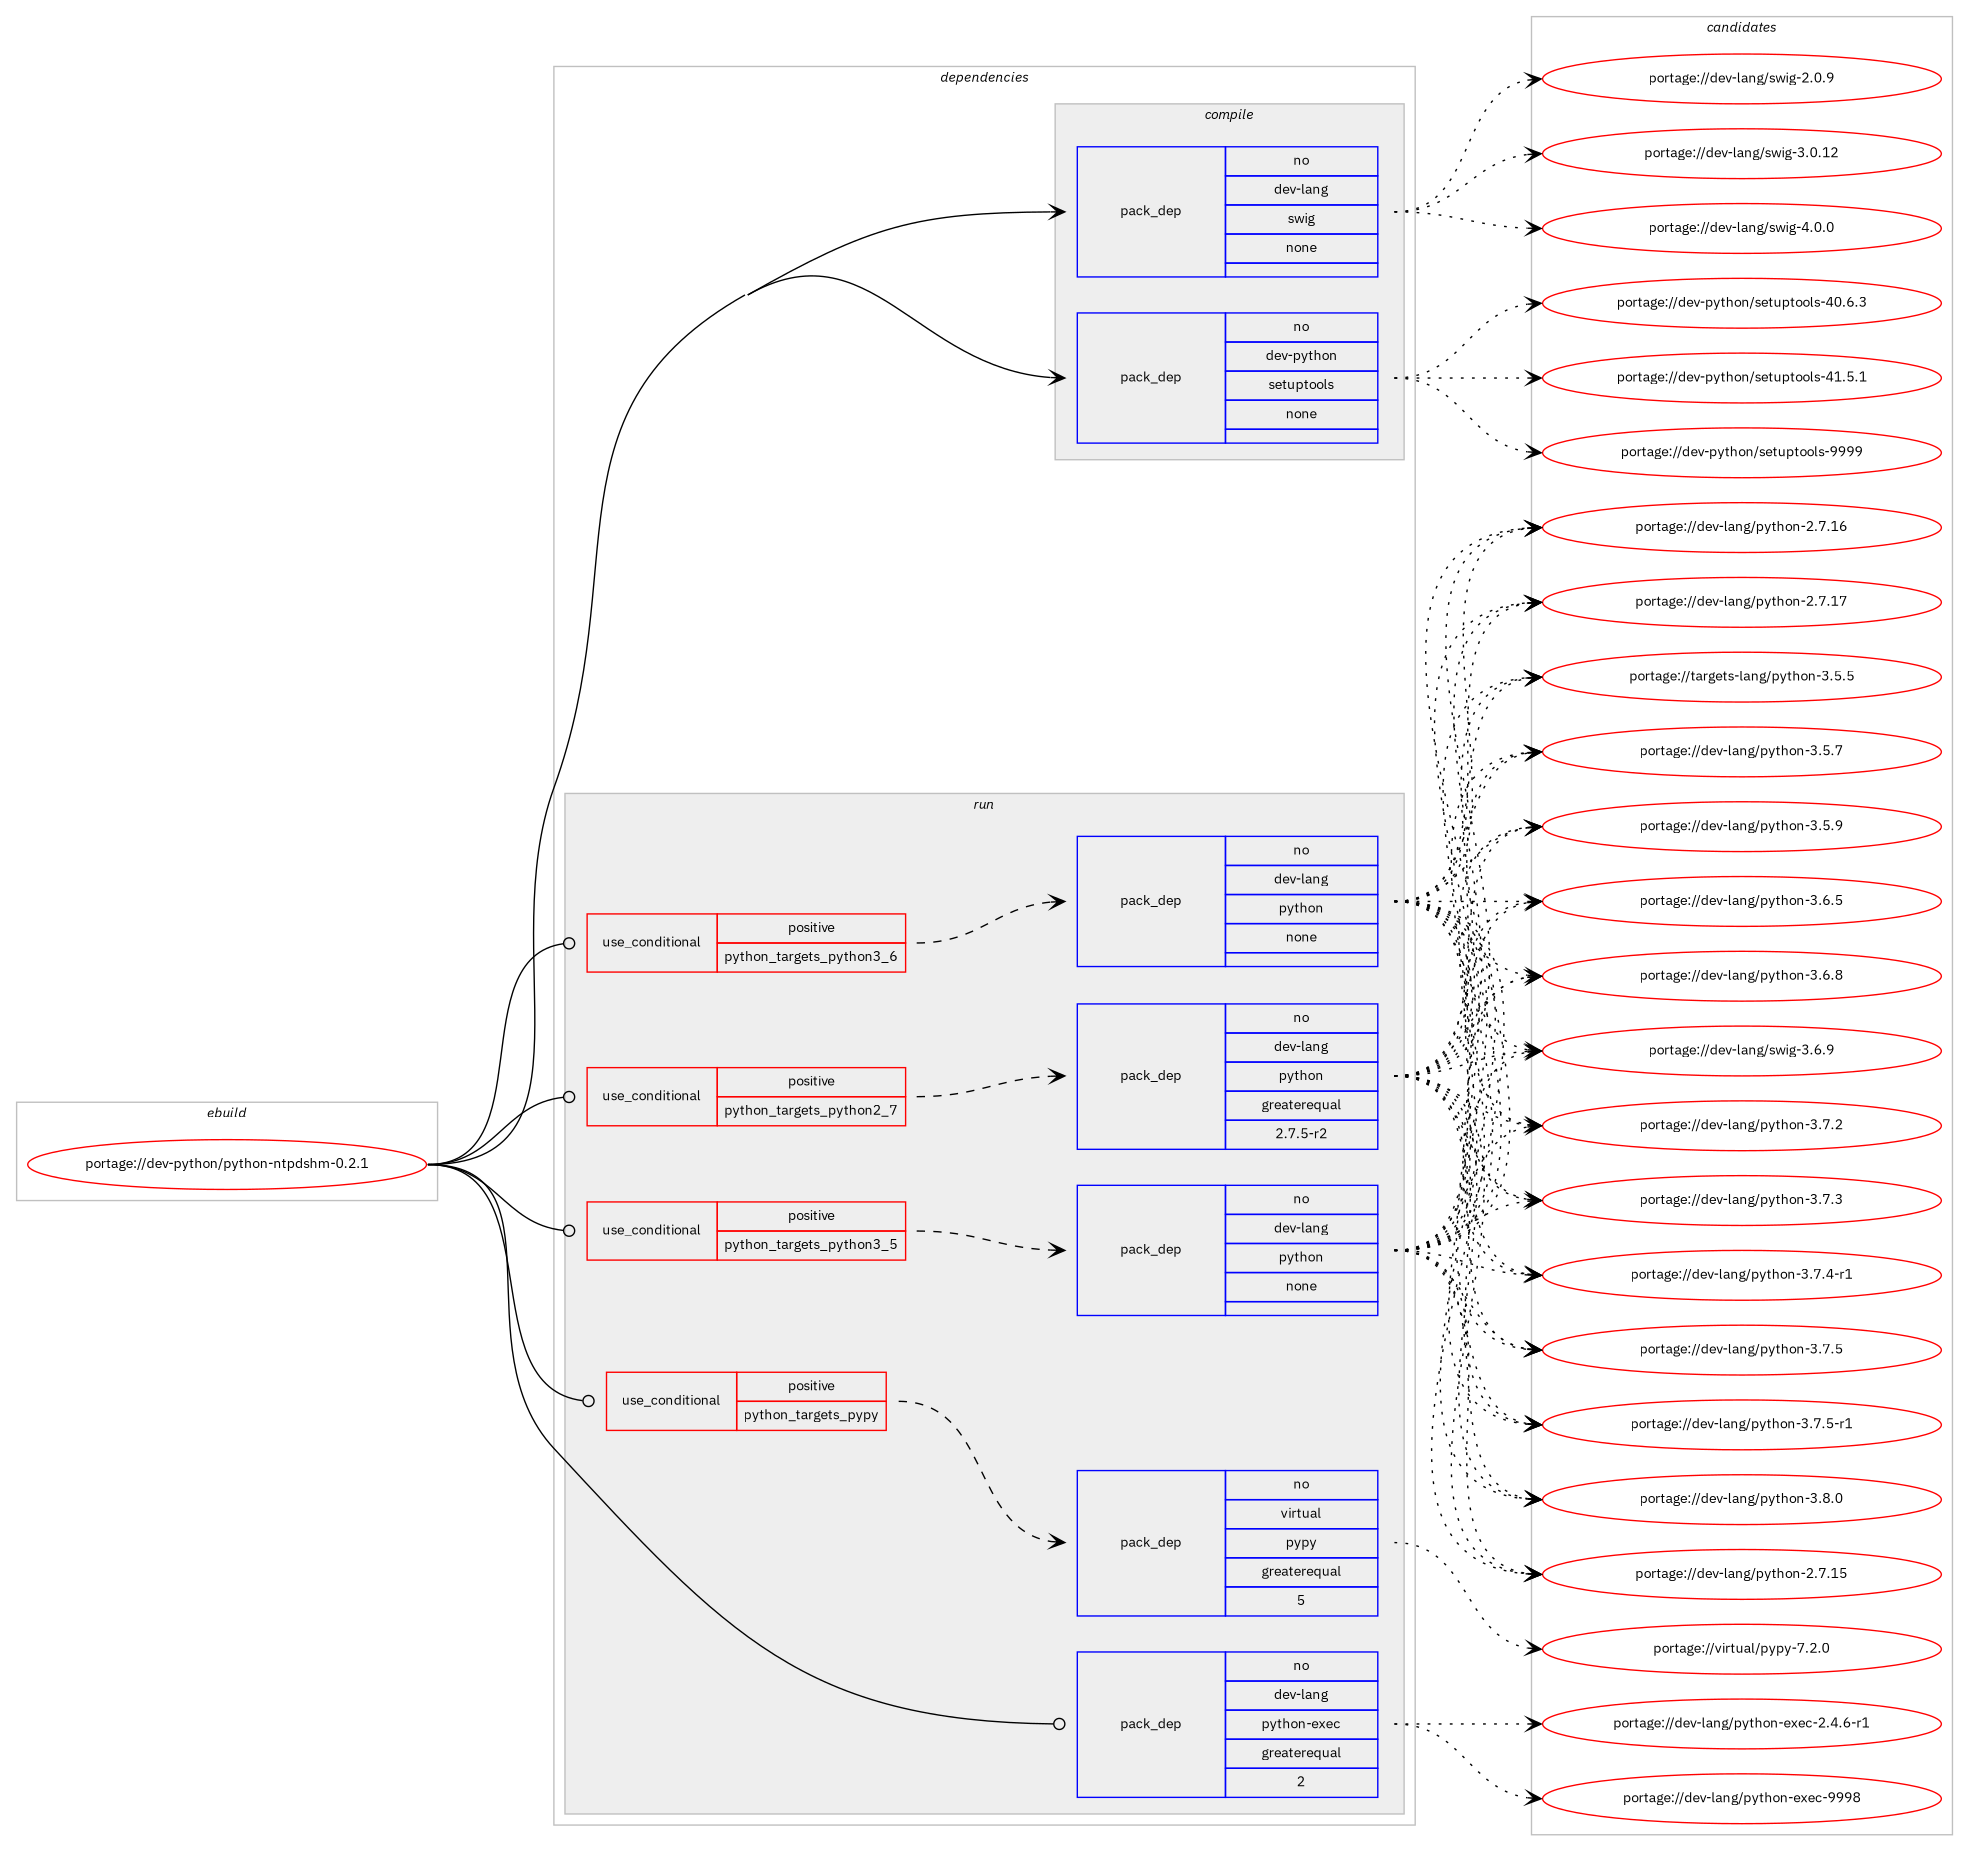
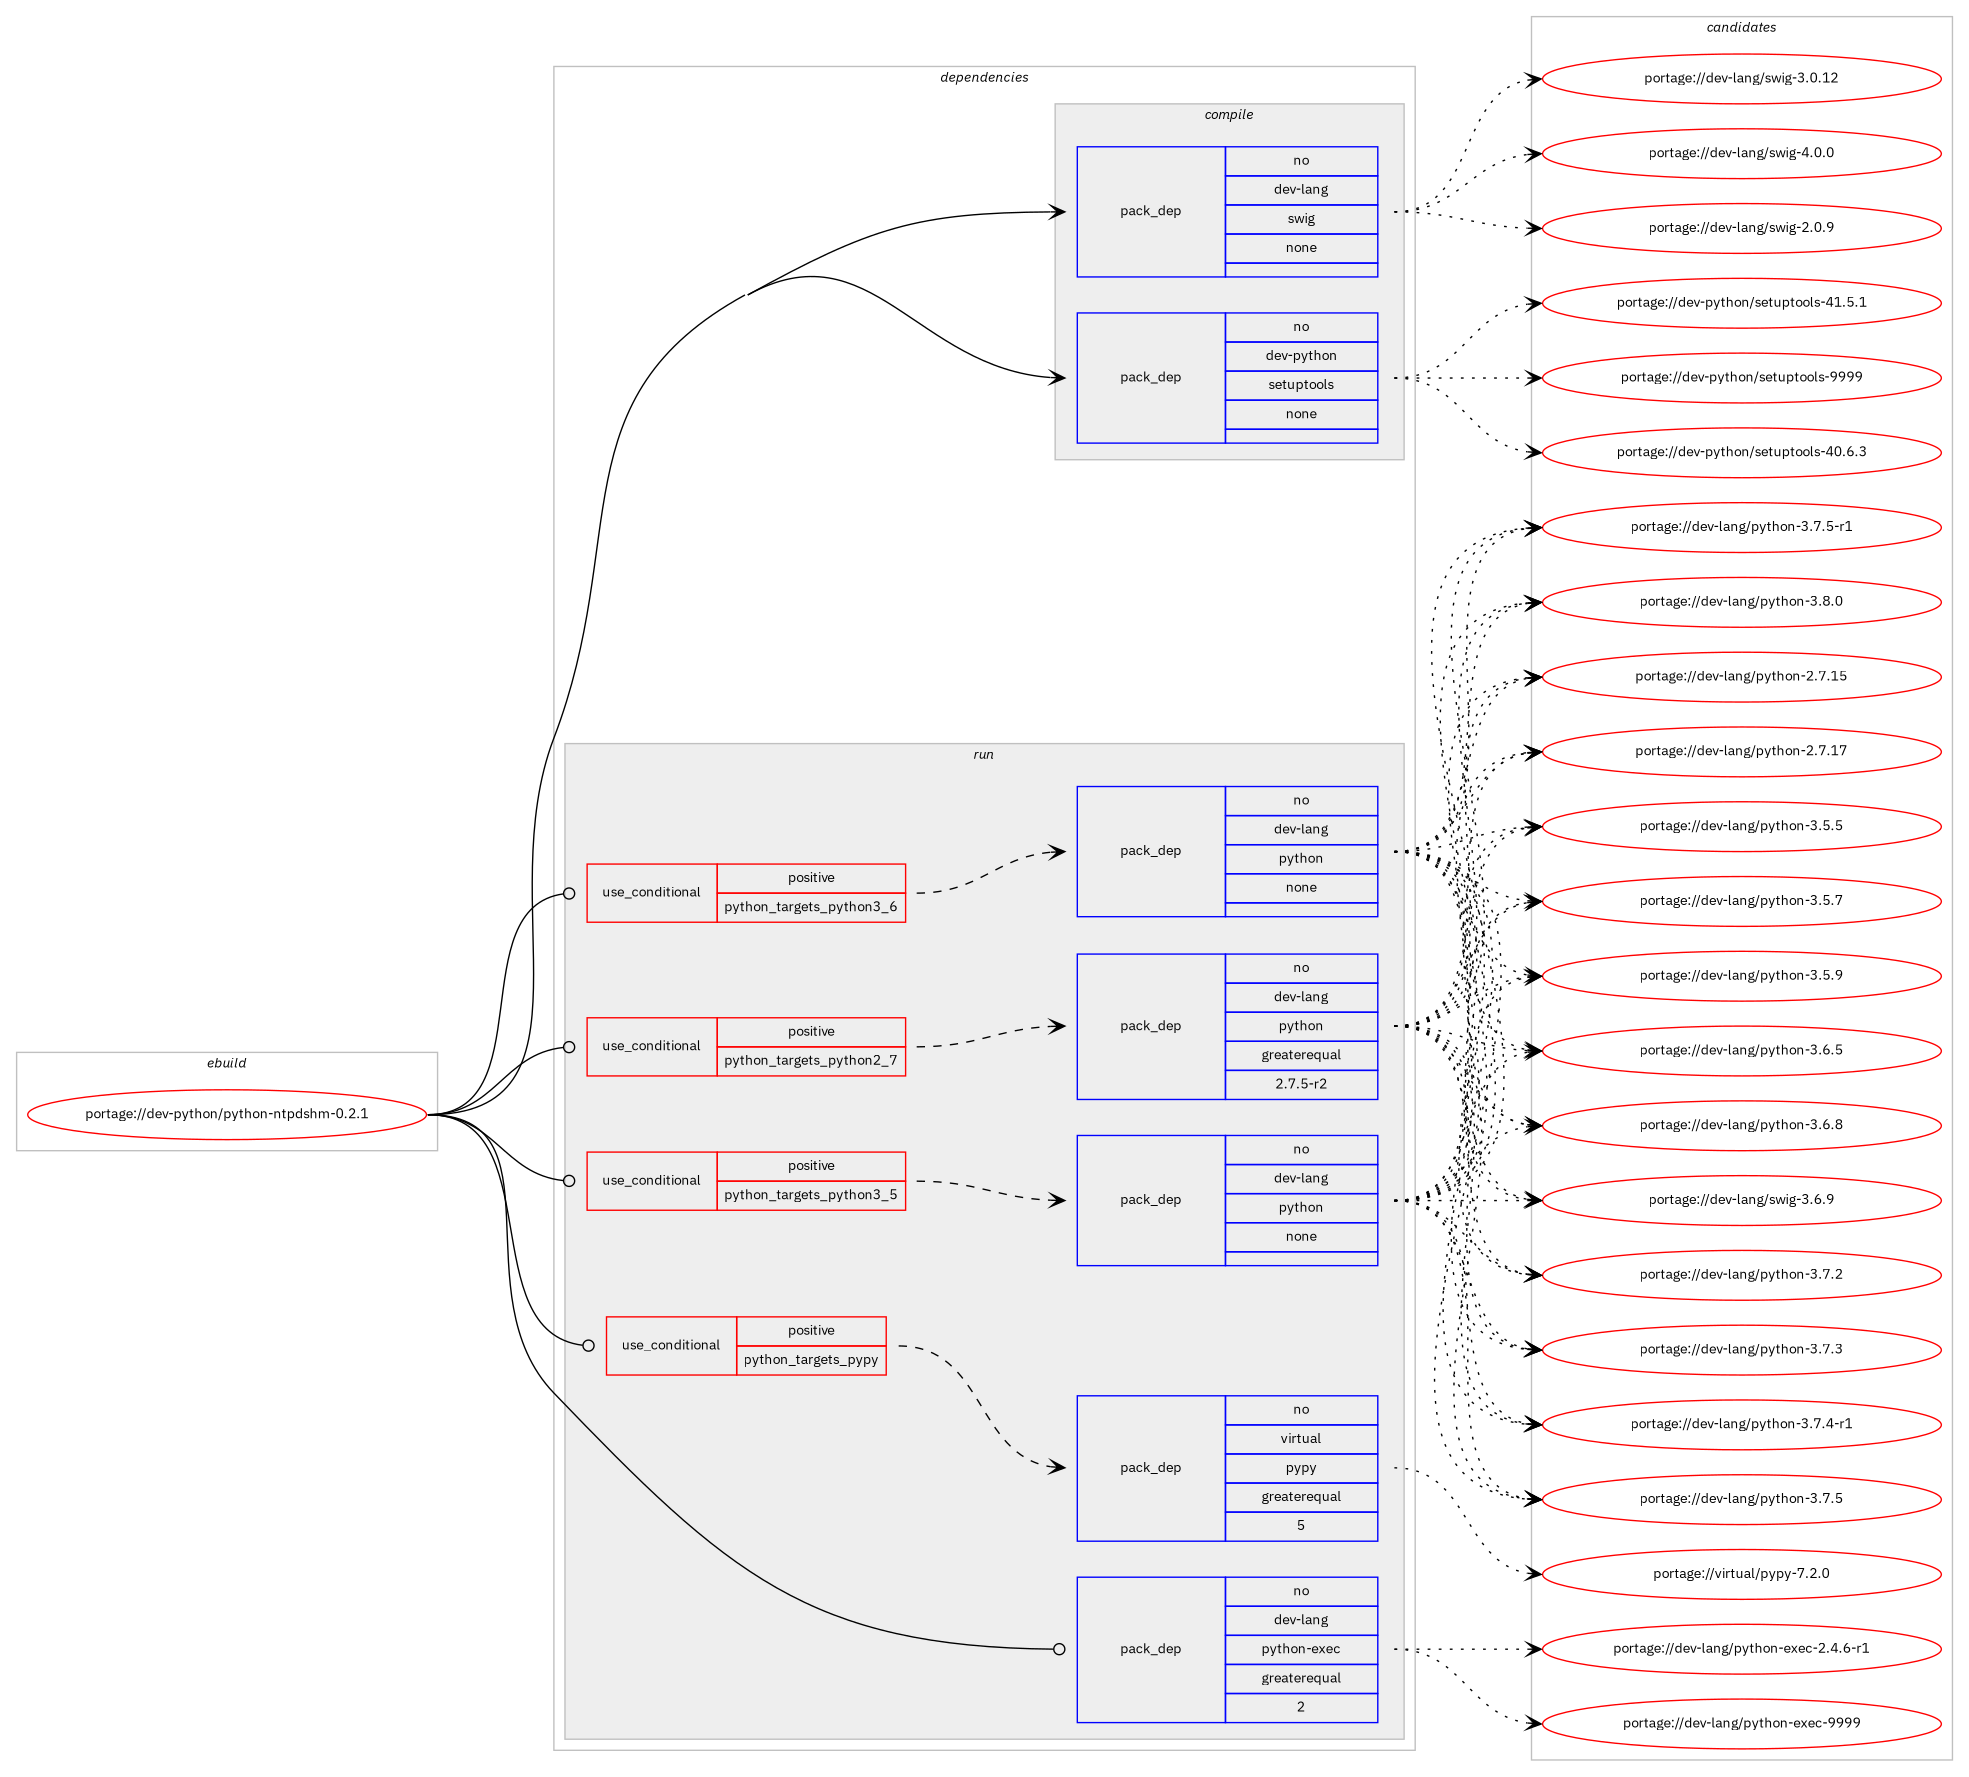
(1742, 528) -> none
(1742, 677) -> (1742, 827)
(1742, 1799) -> (1742, 1724)
